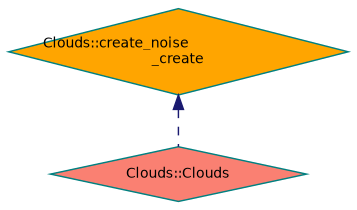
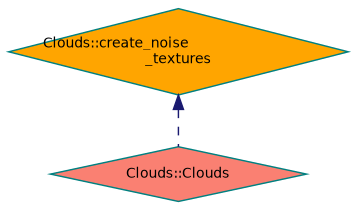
(178, 52) -> (178, 52)
